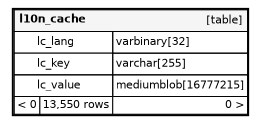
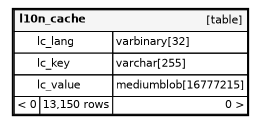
(76, 105) -> (76, 105)
